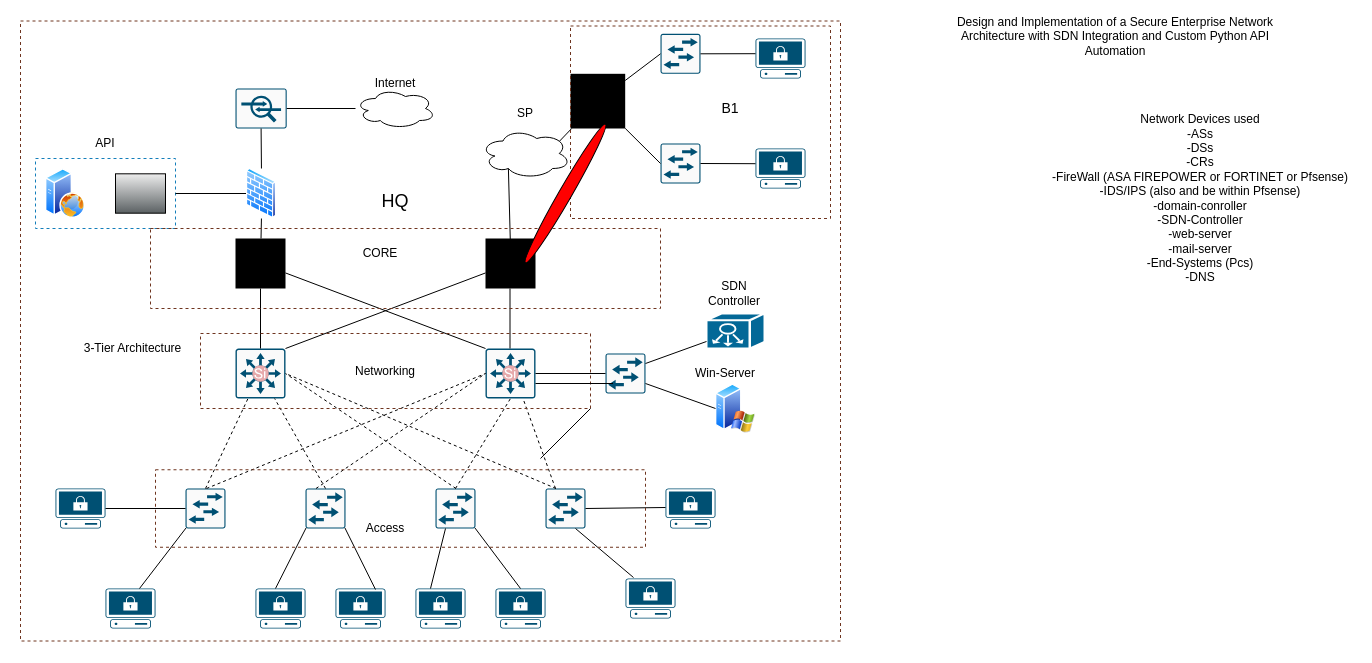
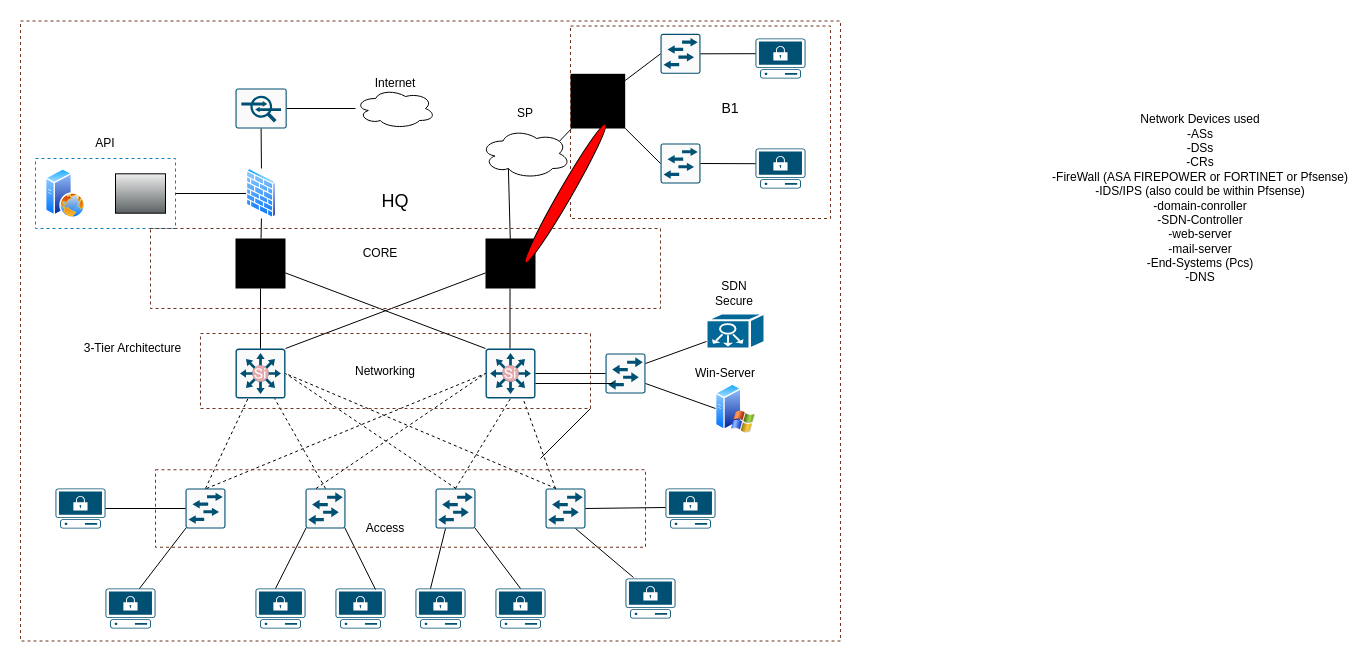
(1116, 36) -> none
(1201, 199) -> (1201, 199)
(735, 294) -> (735, 294)
